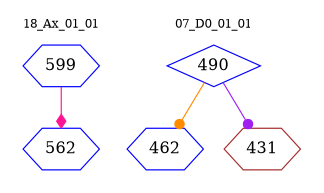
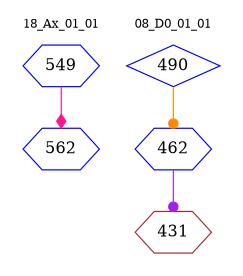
(214, 25) -> (173, 25)
(61, 66) -> (61, 66)
(234, 101) -> (173, 186)
